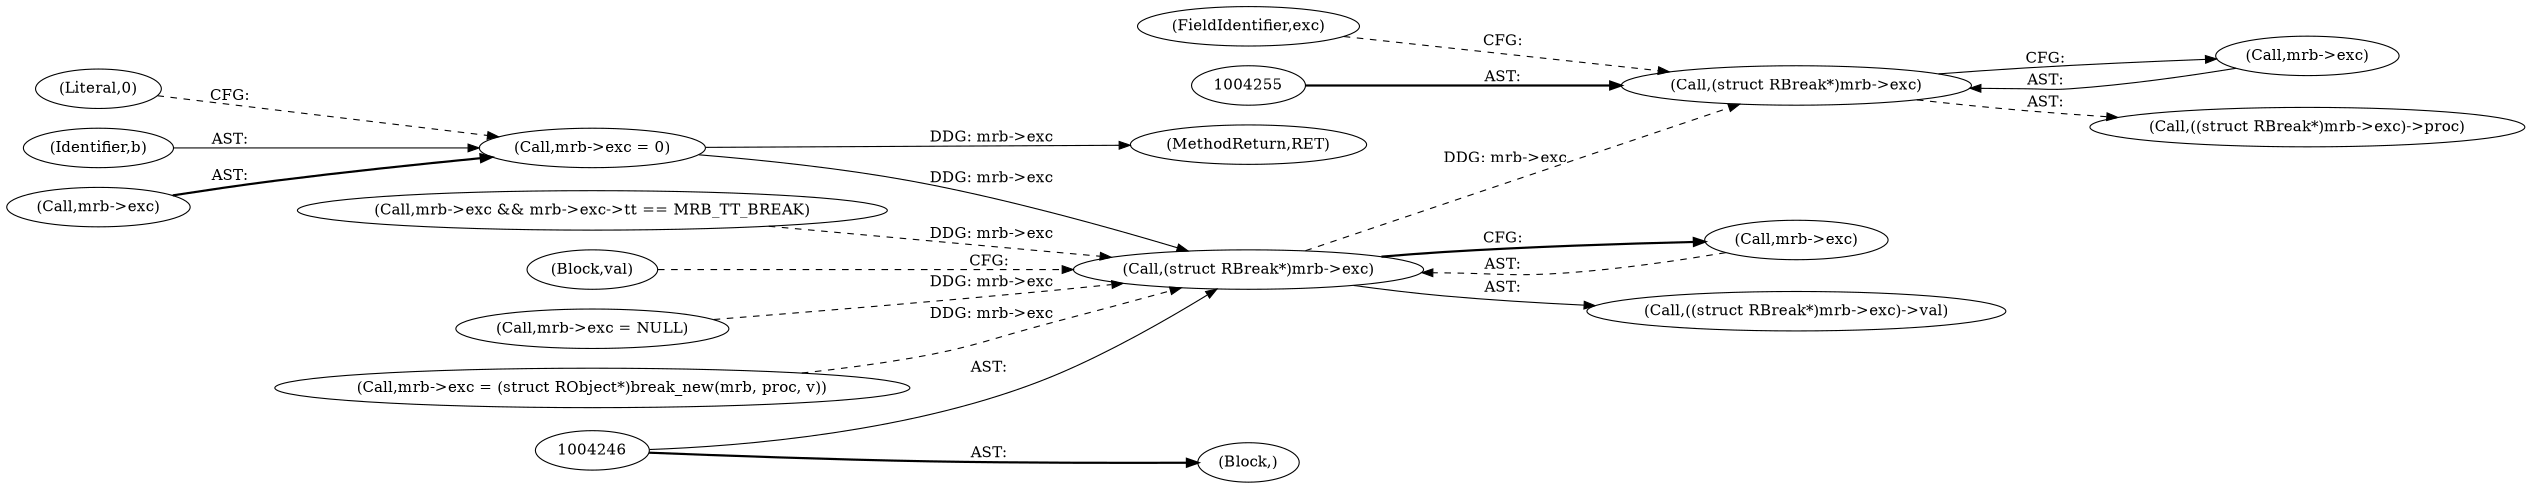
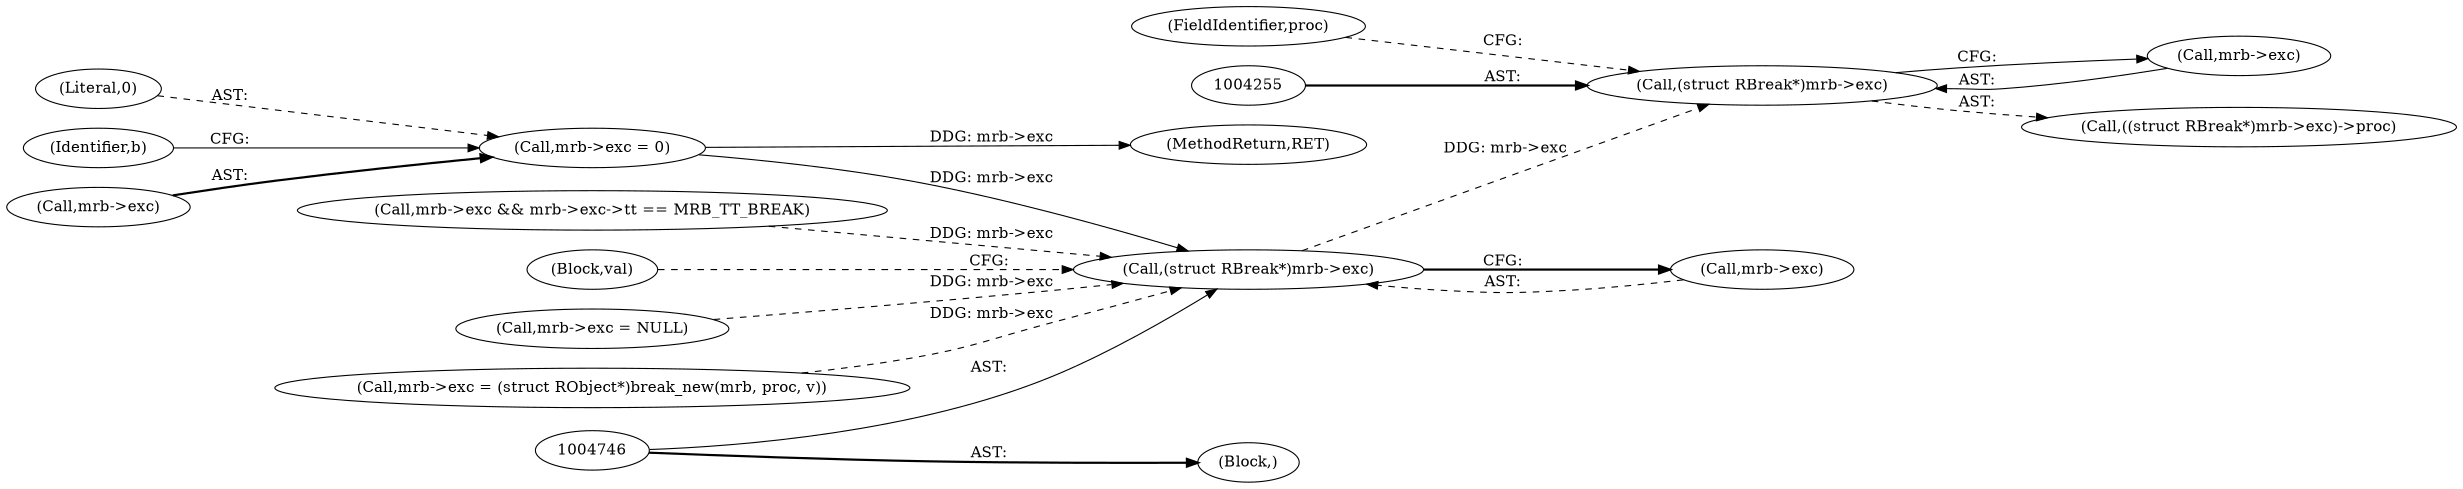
(1248, 26) -> (1248, 26)
(233, 96) -> (233, 96)
(233, 140) -> (233, 140)
(1796, 311) -> none
(592, 450) -> (592, 450)
